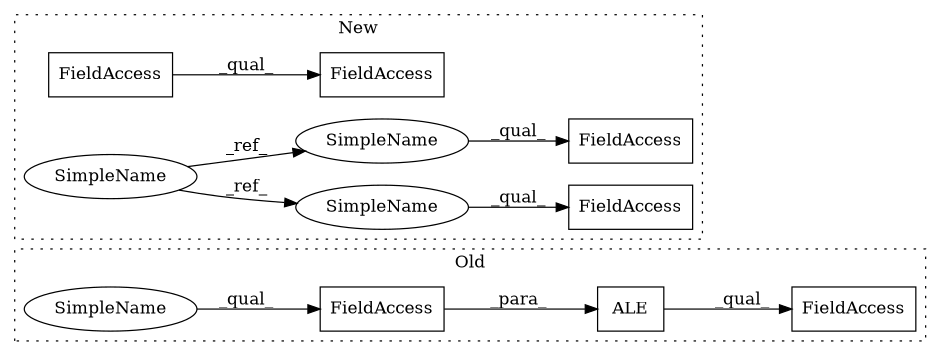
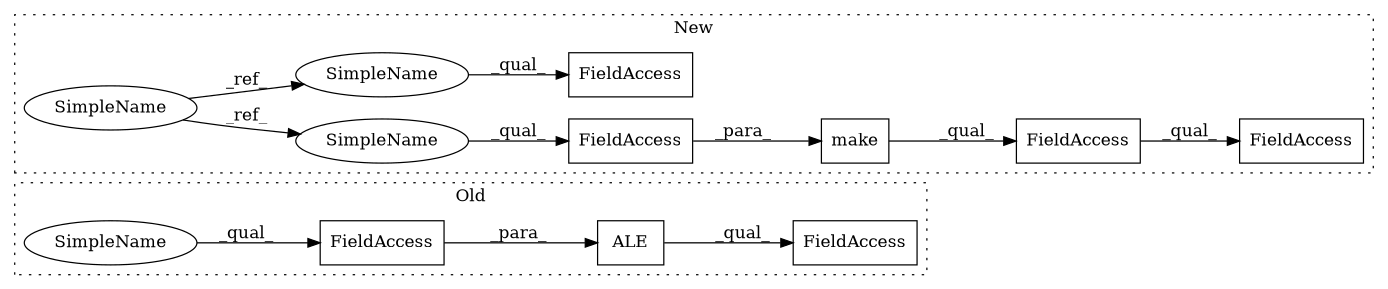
none -> (855, 141)
